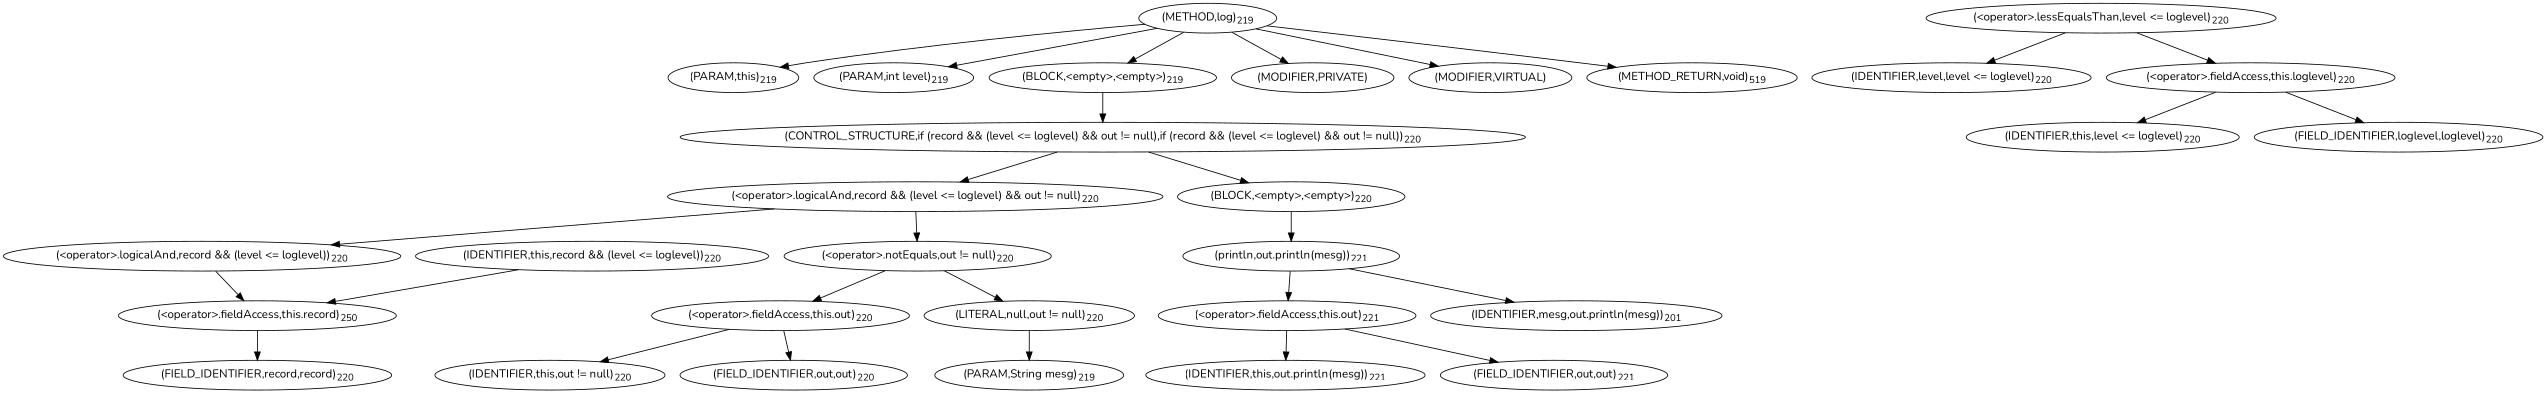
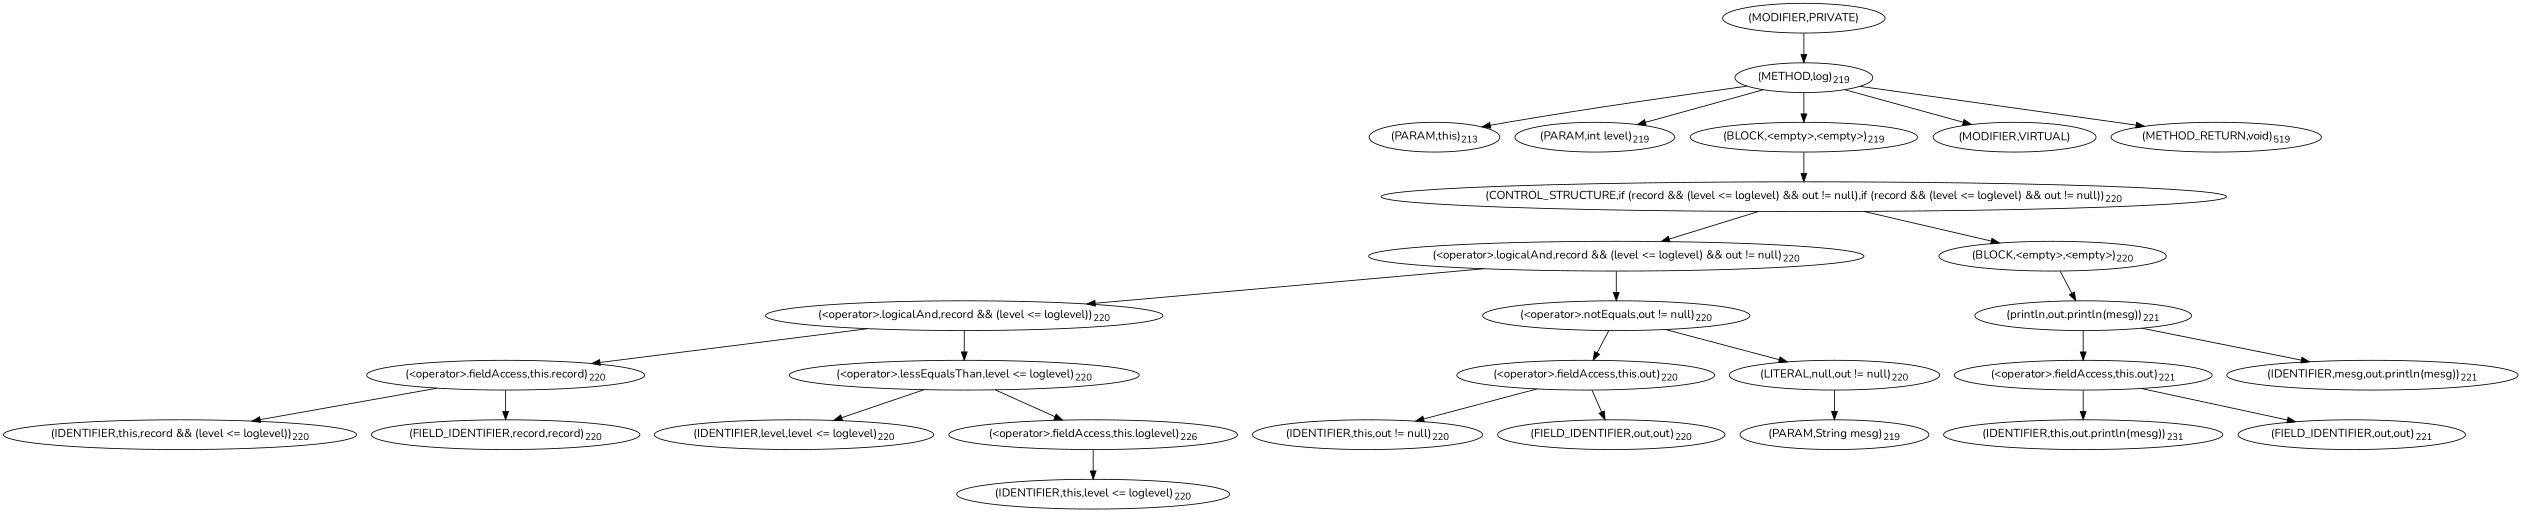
(1256, 46) -> (1804, 44)
(769, 76) -> (1470, 136)
(2347, 76) -> (1189, 433)
(2399, 137) -> none
(427, 286) -> (349, 404)
(349, 314) -> (597, 374)
(1673, 314) -> (2469, 374)
none -> (964, 341)
(1378, 374) -> (2175, 433)
